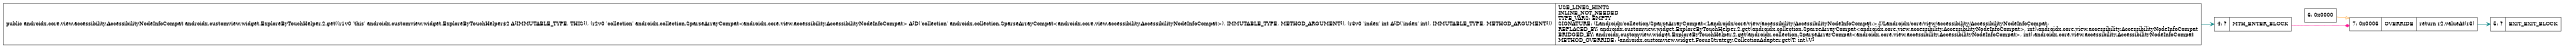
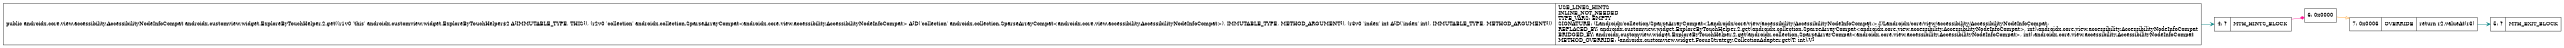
(2260, 24) -> (2260, 24)
(2533, 24) -> (2533, 24)
(2318, 26) -> (2296, 19)
